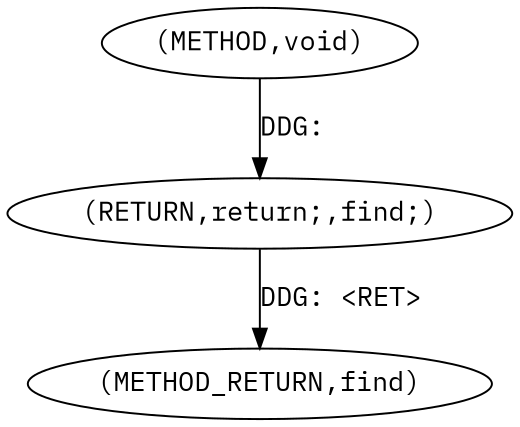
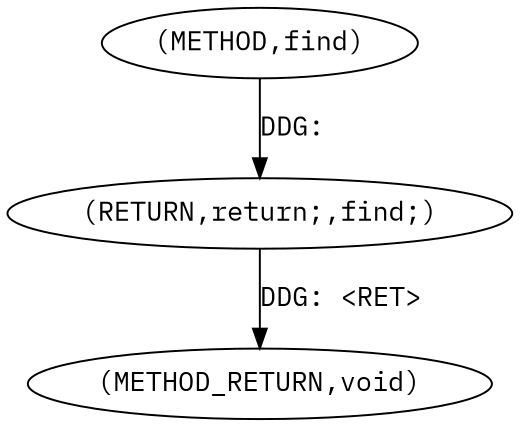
(260, 43) -> (260, 43)
(260, 384) -> (260, 384)
